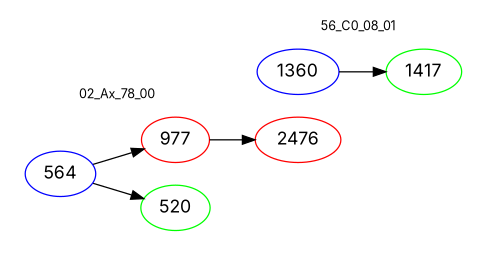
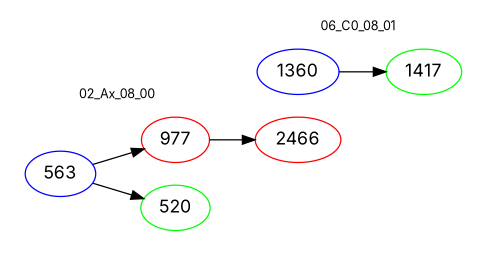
(358, 27) -> (358, 27)
(118, 95) -> (118, 95)
(298, 140) -> (298, 140)
(60, 174) -> (60, 174)
